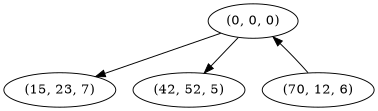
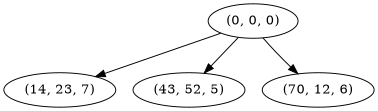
(294, 58) -> (277, 53)
(60, 90) -> (60, 90)
(189, 90) -> (189, 90)
